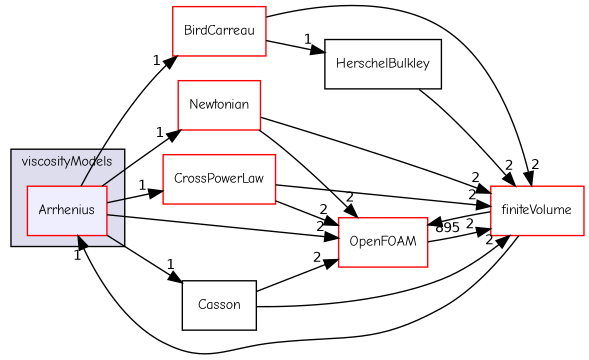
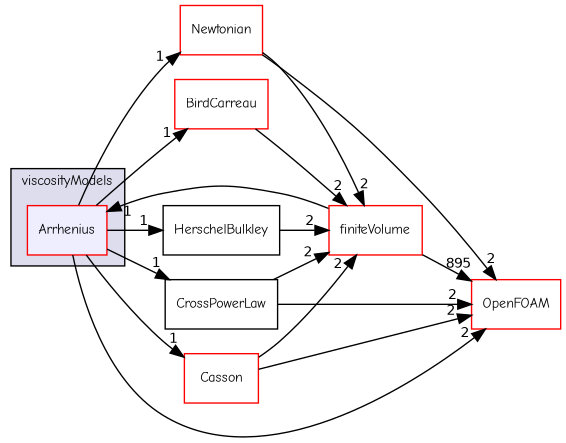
(288, 45) -> (133, 230)
(219, 179) -> (221, 304)
(453, 237) -> none
(219, 305) -> (221, 378)
